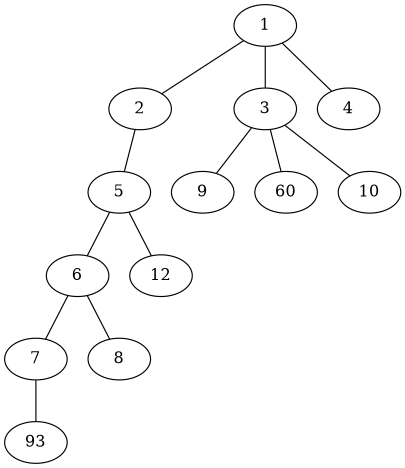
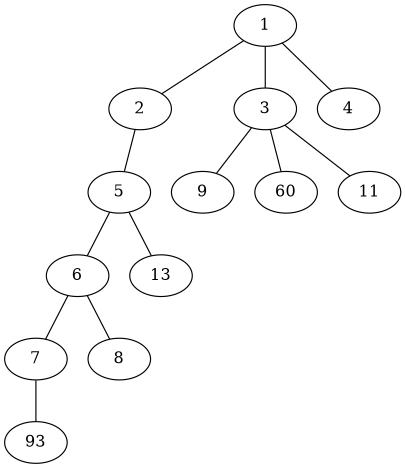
(370, 192) -> (370, 192)
(161, 276) -> (161, 276)
